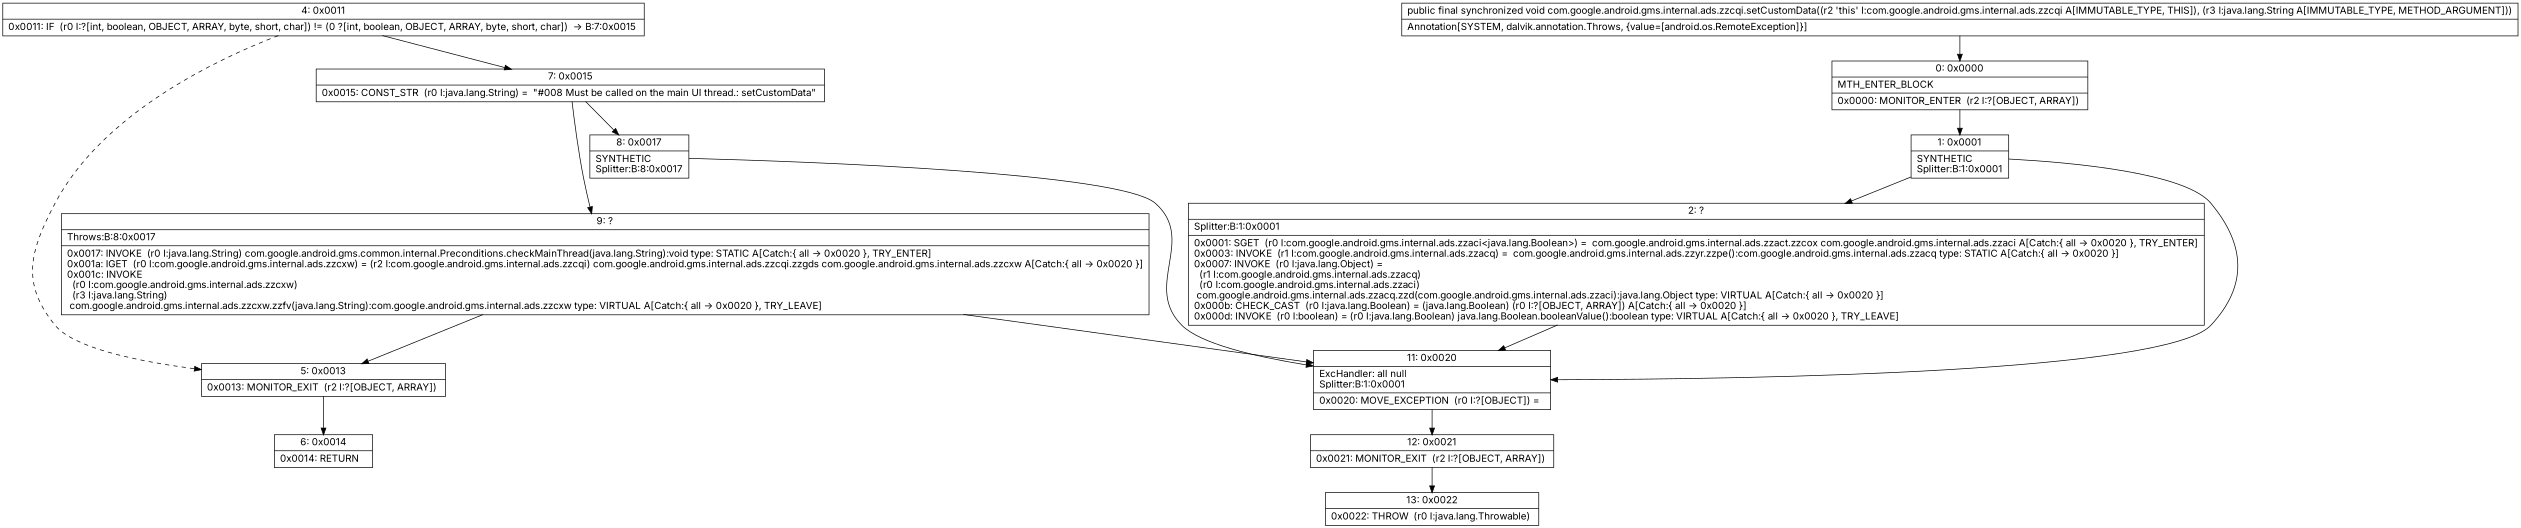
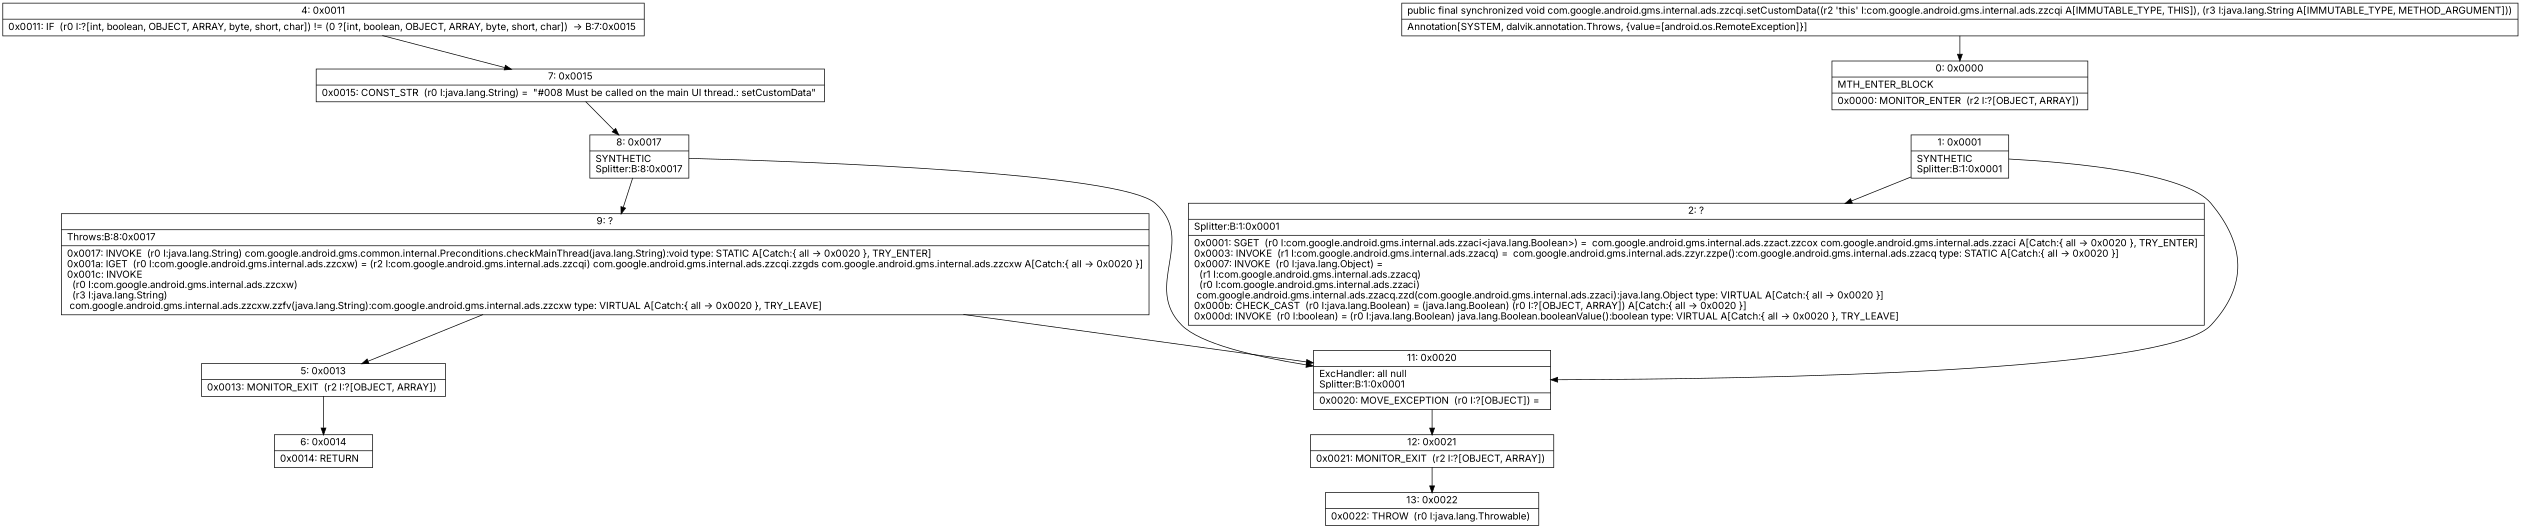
(1960, 119) -> none
(579, 154) -> (628, 193)
(56, 201) -> none
(1531, 336) -> none
